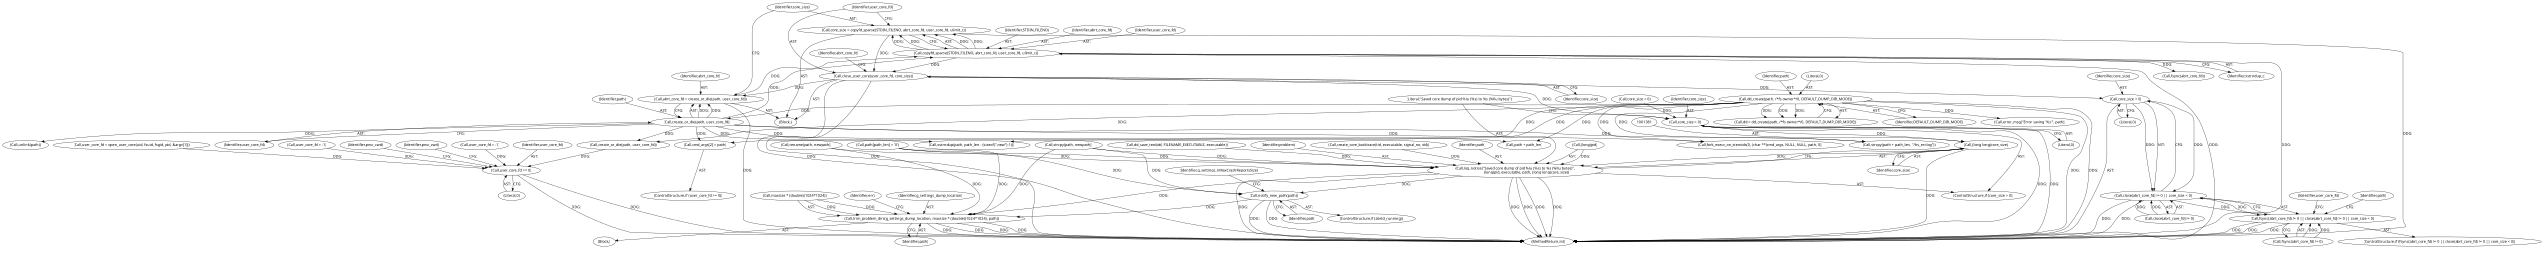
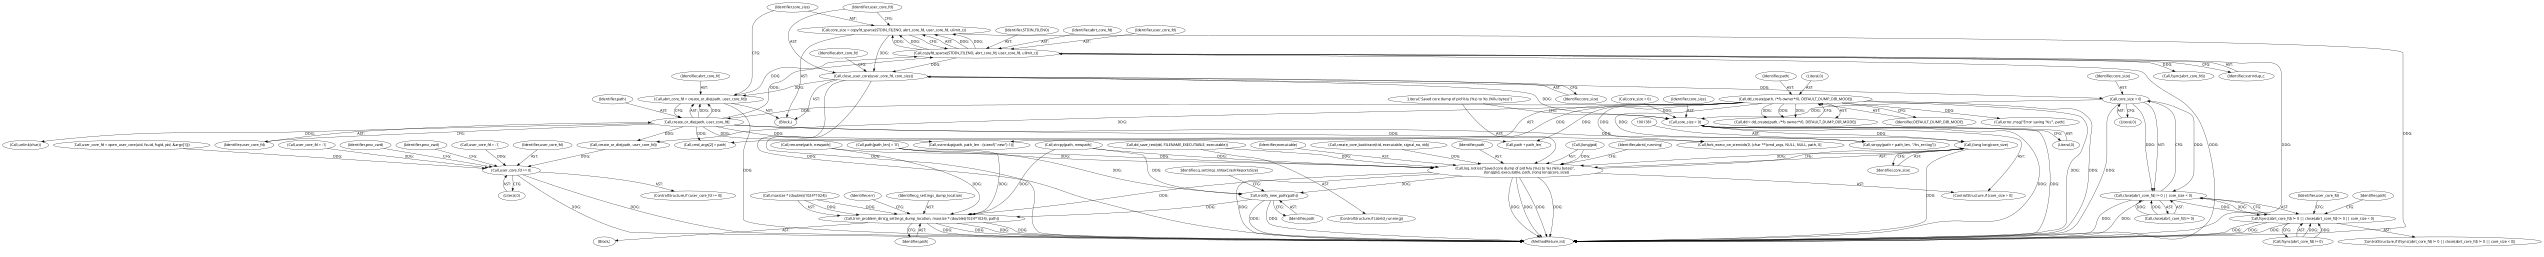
none -> (1882, 104)
(1531, 122) -> (1531, 122)
(26, 145) -> (26, 145)
(1278, 145) -> (1278, 145)
none -> (1640, 145)
(697, 169) -> (606, 178)
(2111, 170) -> (2111, 170)
(1311, 211) -> (1287, 168)
